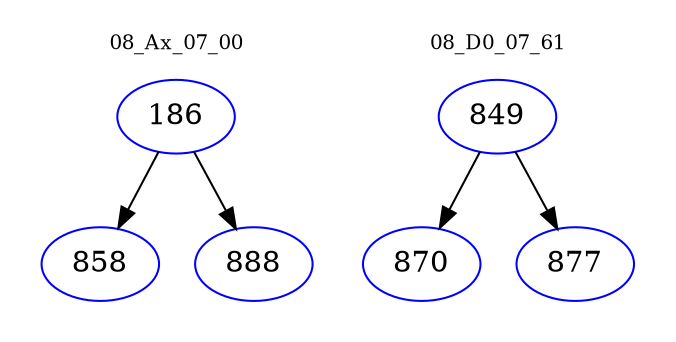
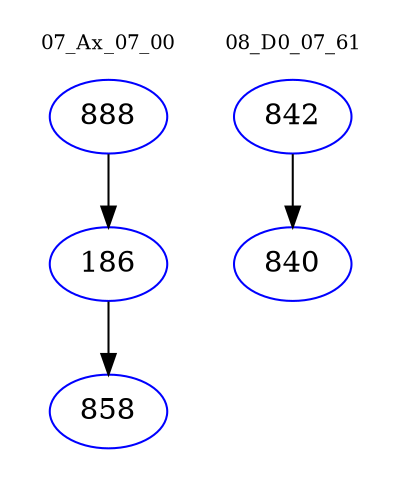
(177, 44) -> (109, 44)
(497, 117) -> (293, 117)
(210, 181) -> (109, 180)
(422, 264) -> (293, 264)
(575, 264) -> none
